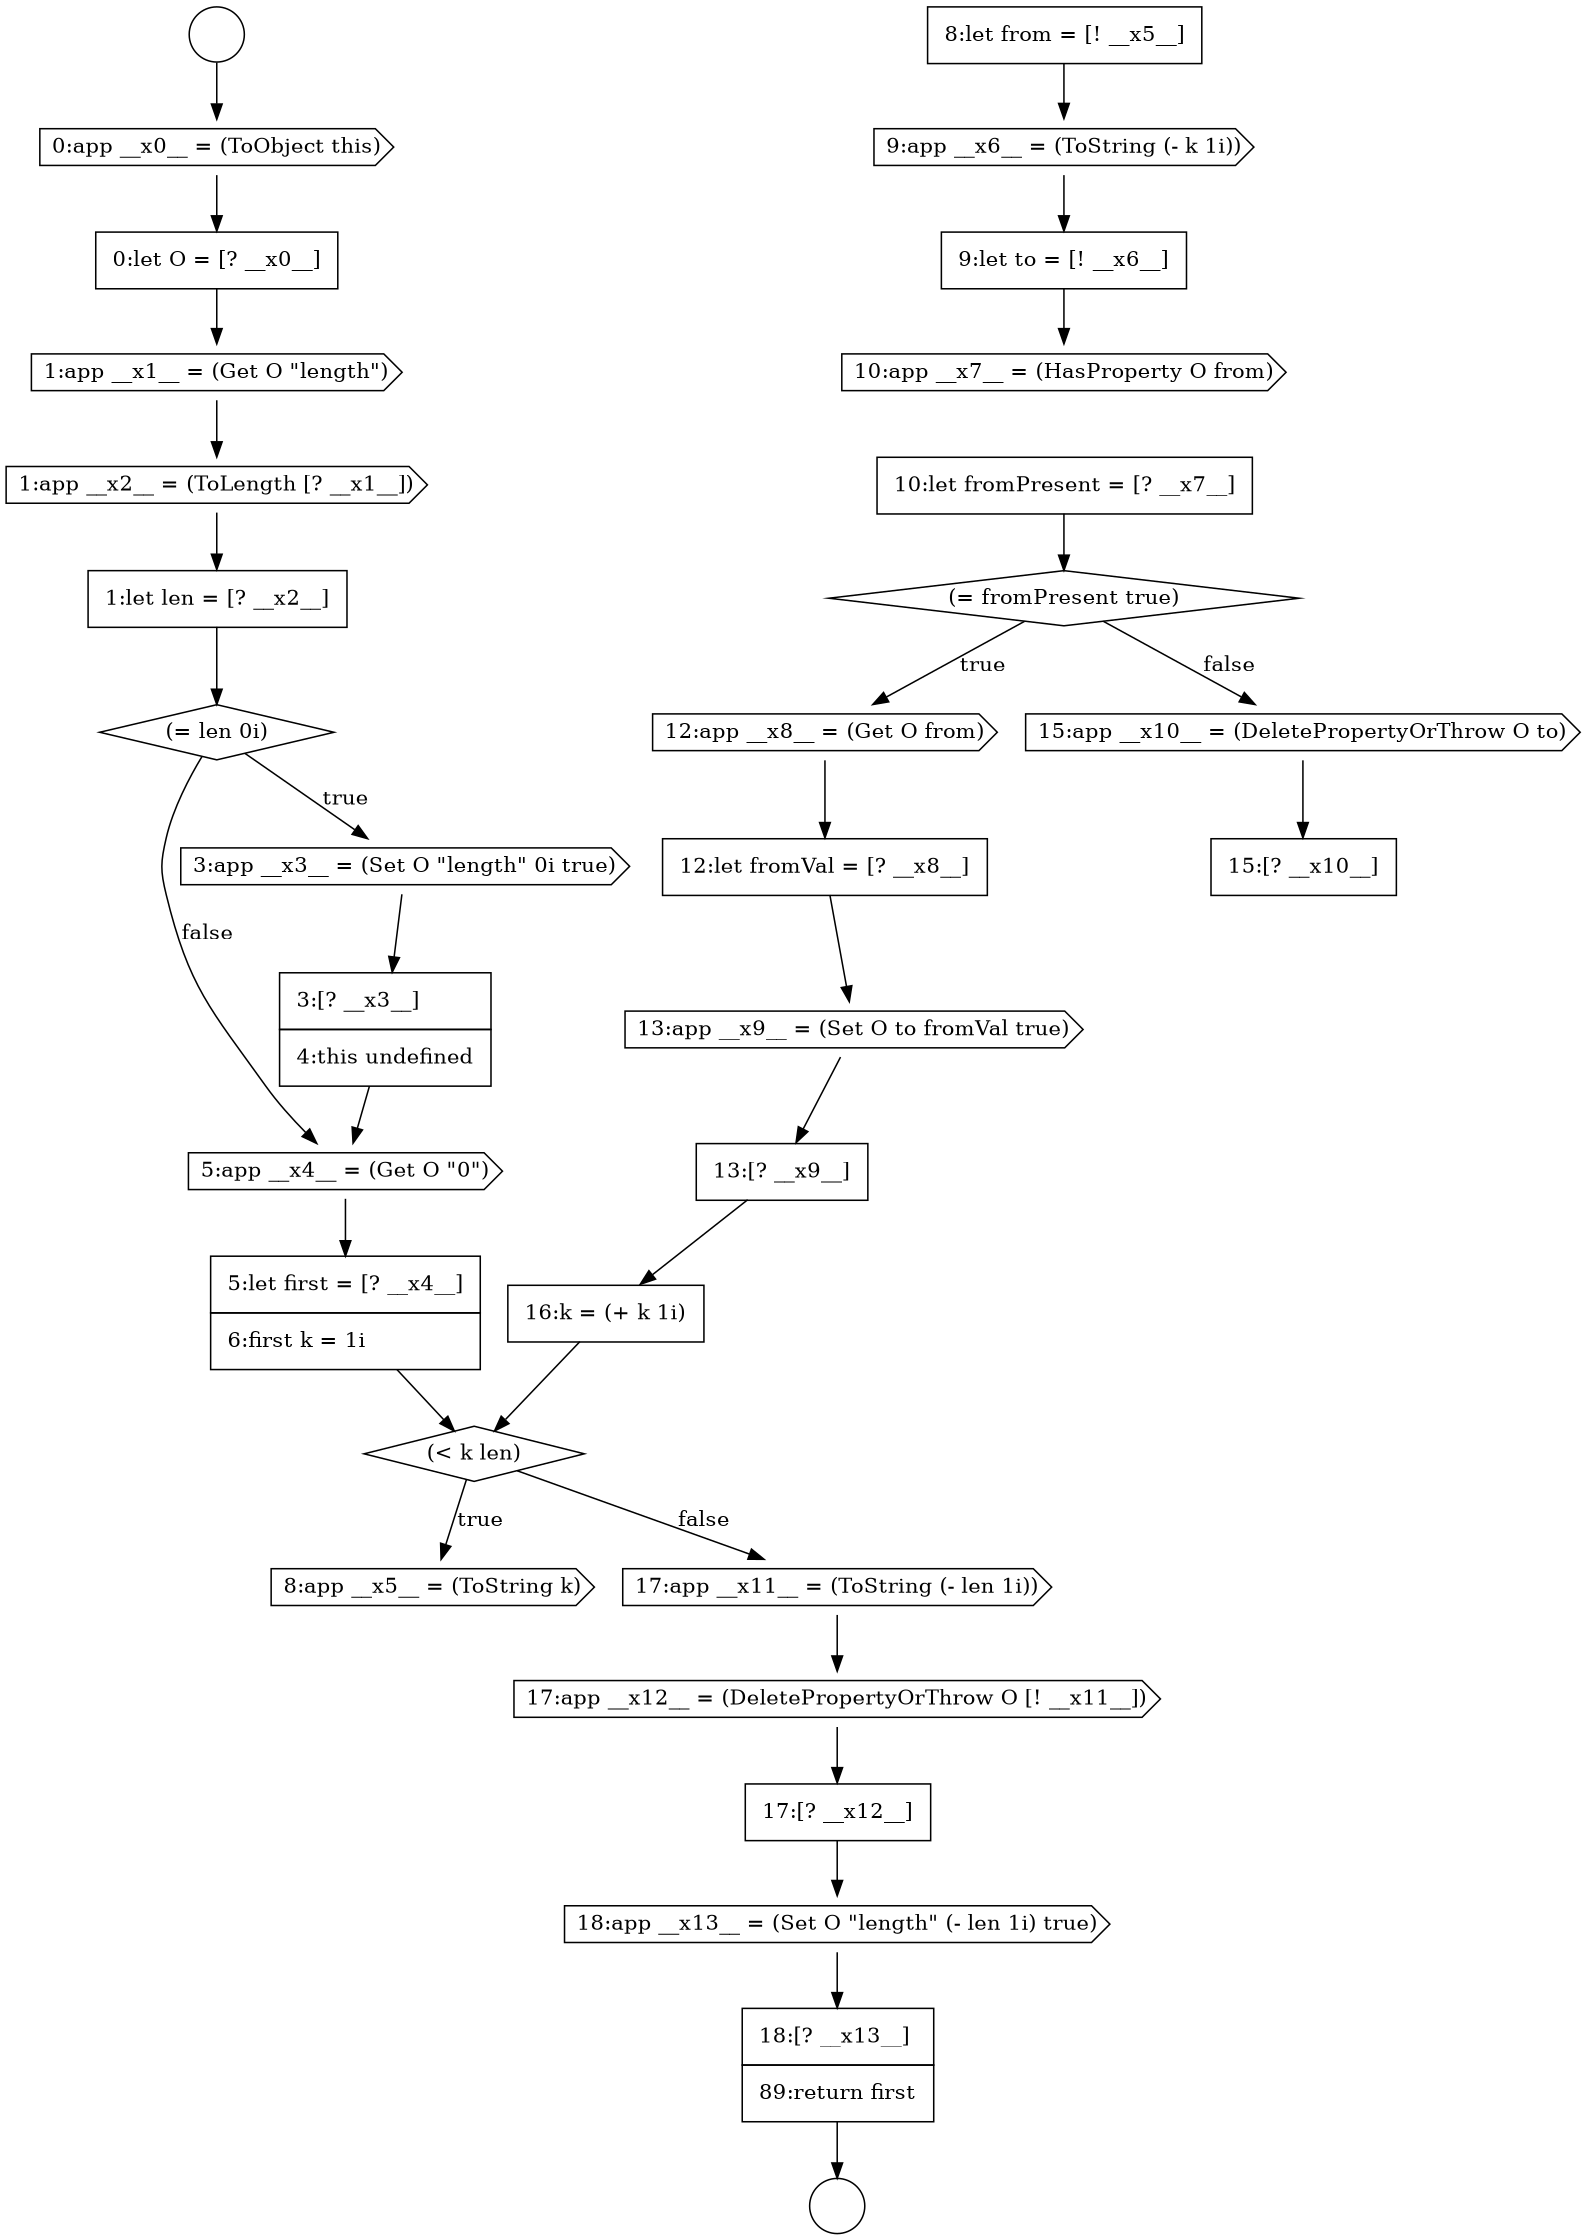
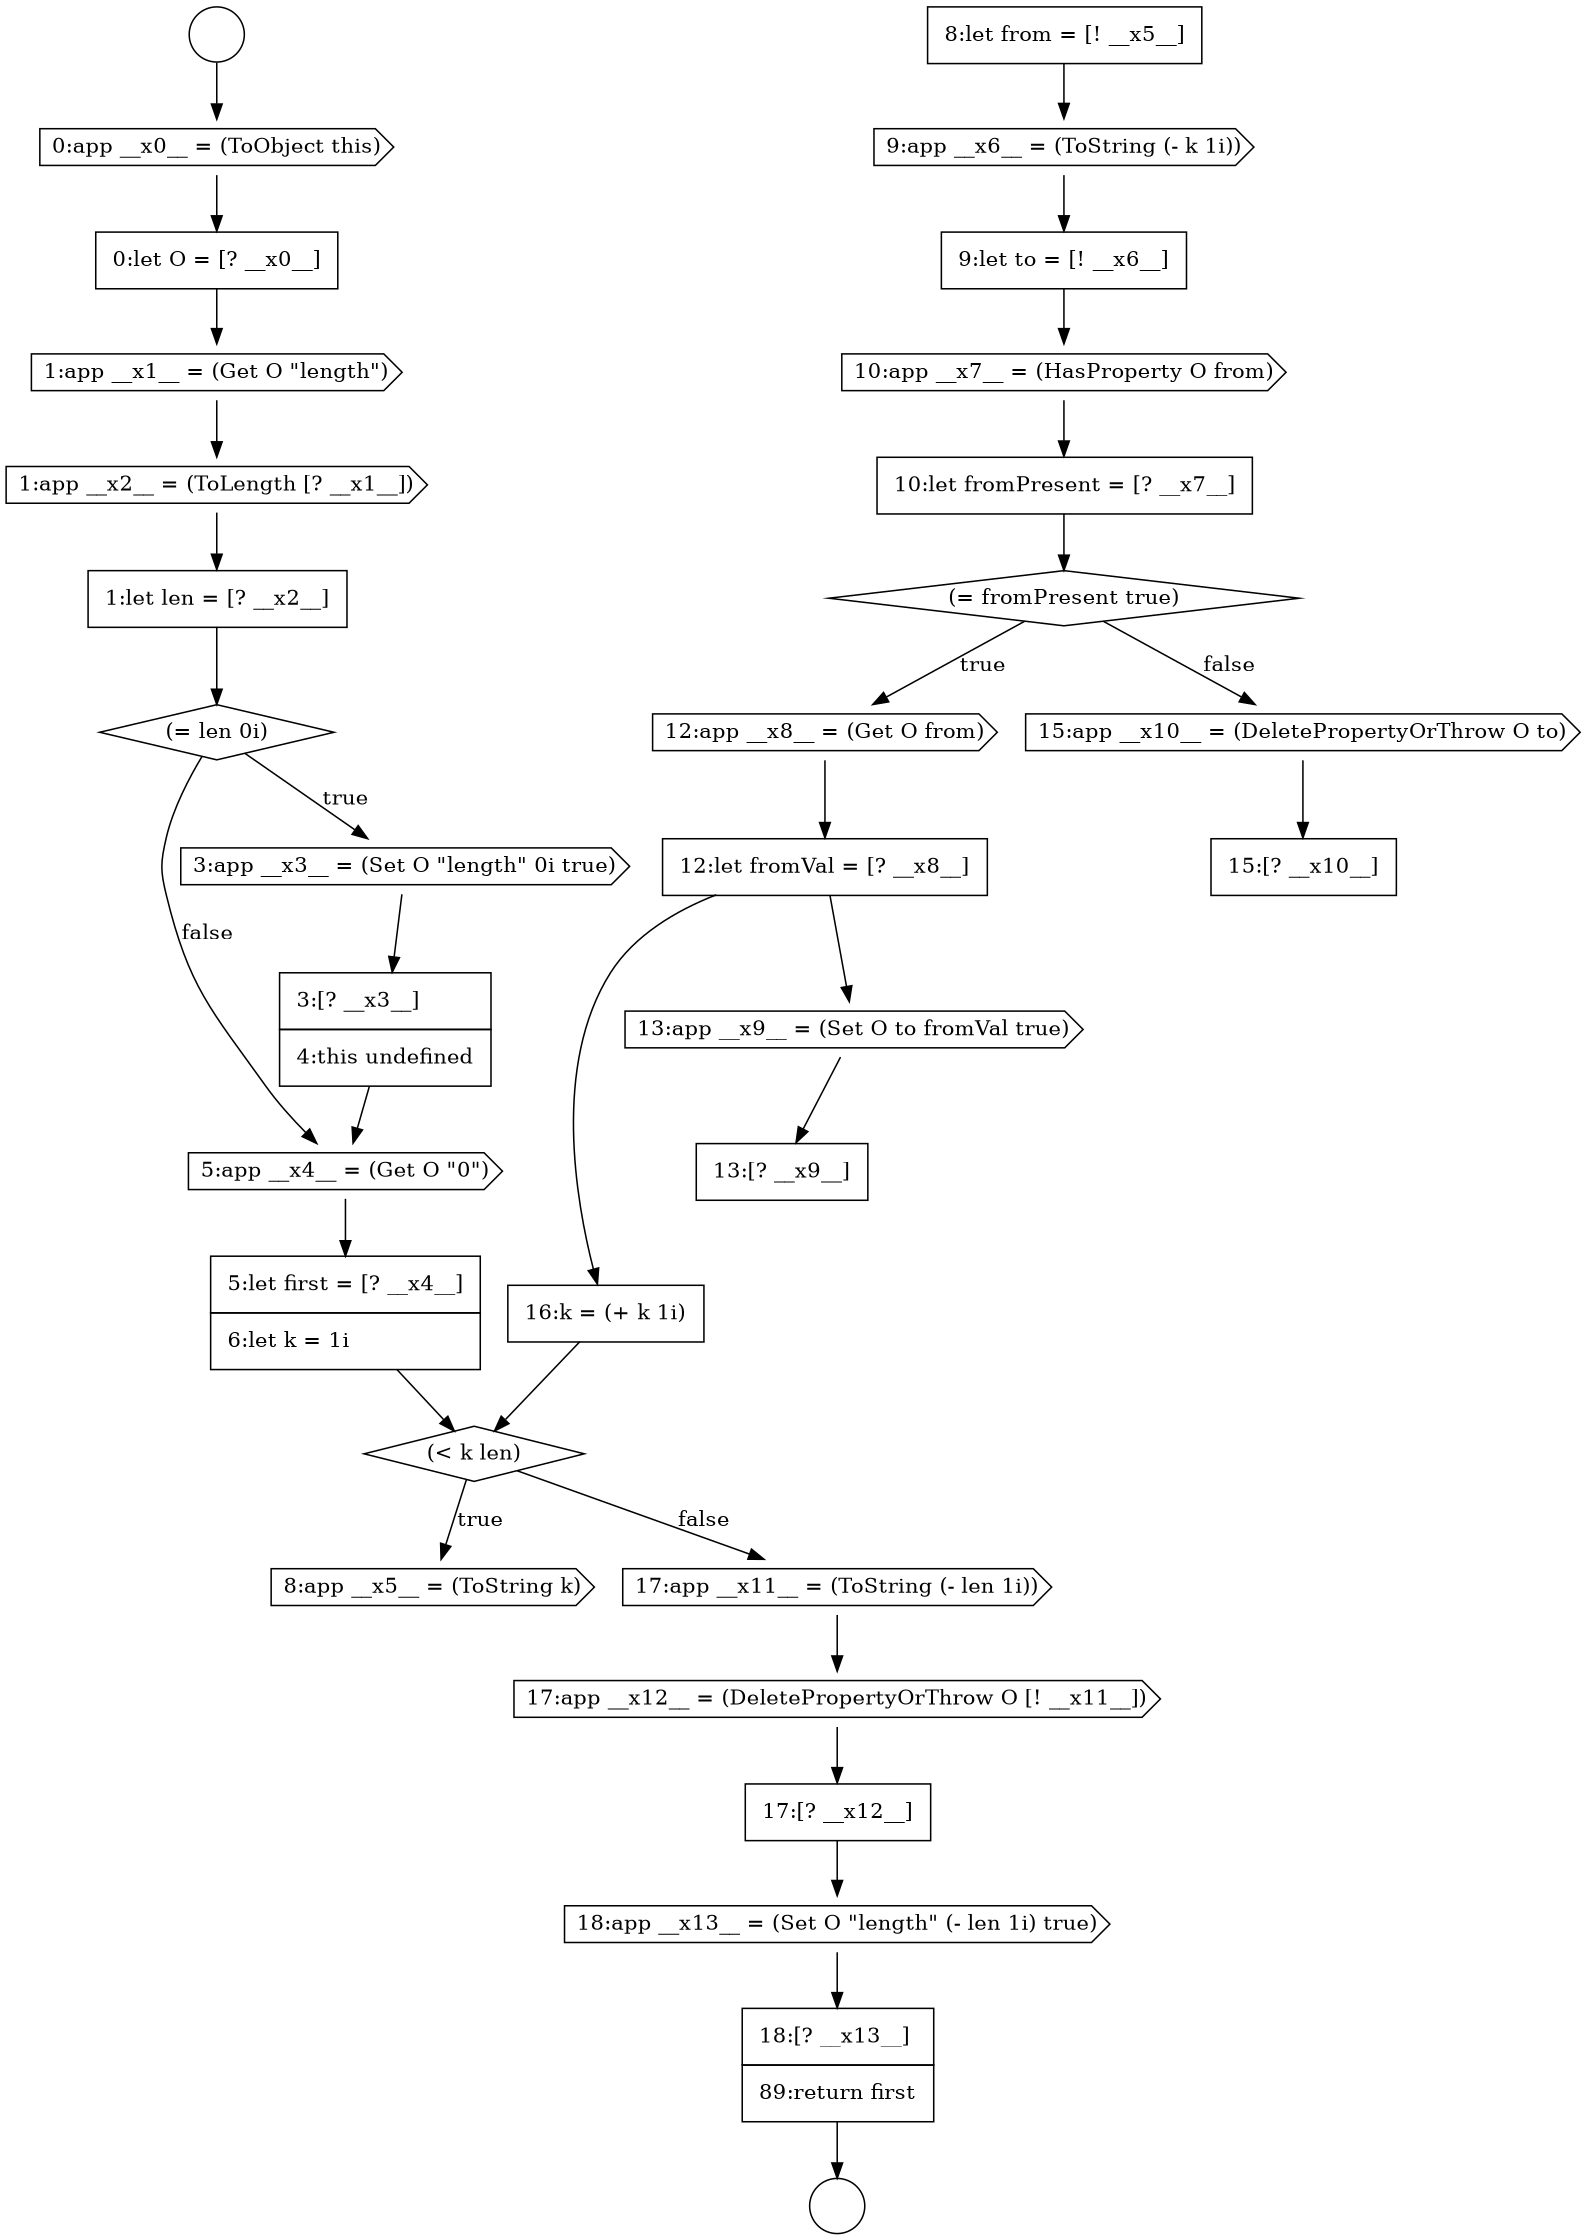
none -> (1064, 421)
(700, 1237) -> (580, 1052)
(297, 1340) -> (289, 1340)
